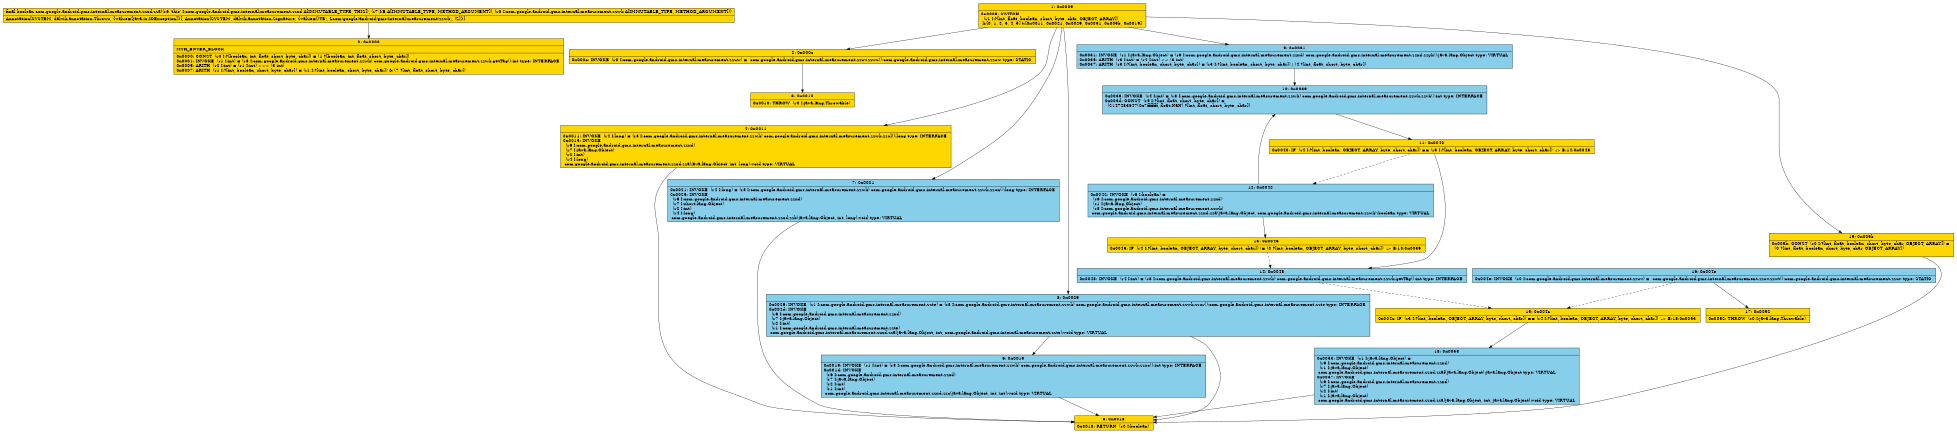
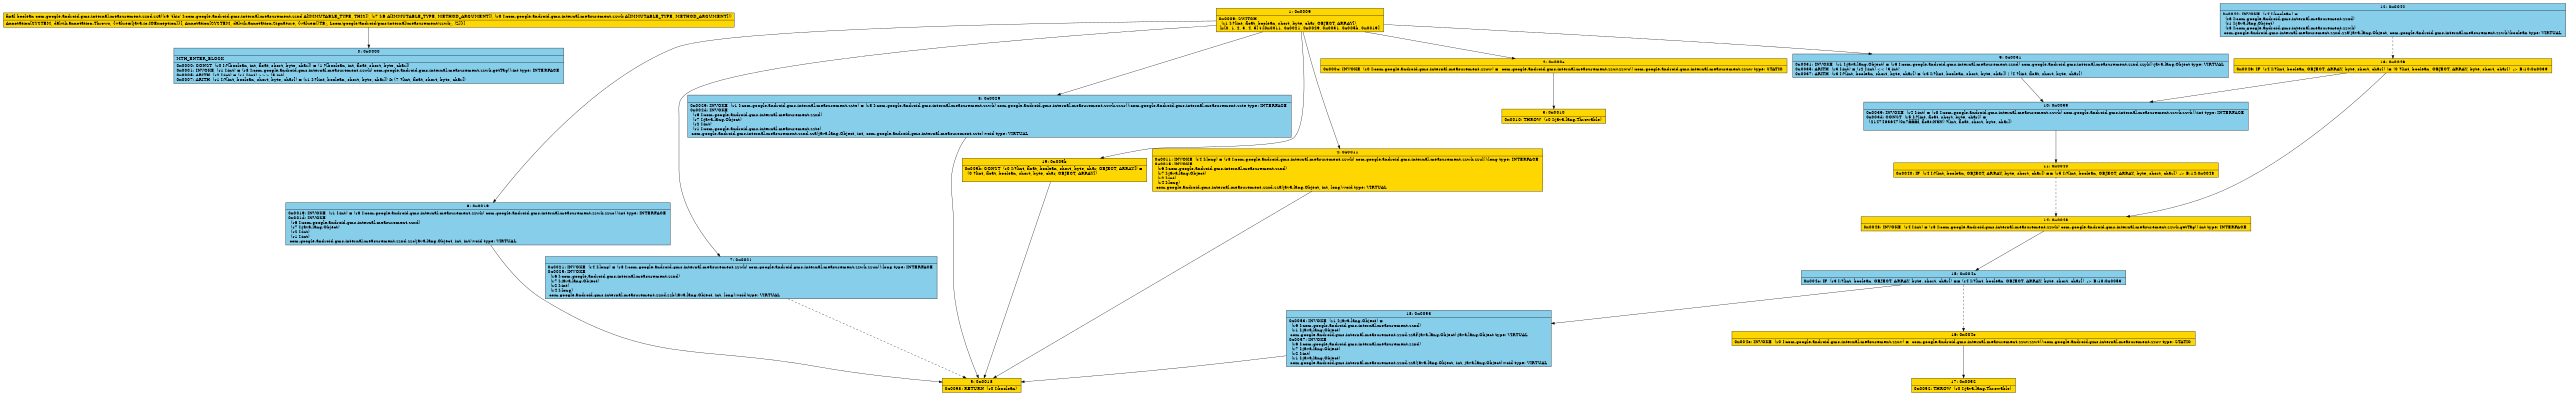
(369, 56) -> (369, 66)
(1260, 149) -> (2250, 87)
(1363, 168) -> none
(1129, 195) -> (2261, 14)
(697, 204) -> (574, 281)
(1264, 226) -> (2393, 46)
(1441, 236) -> (2056, 195)
(1269, 259) -> (2269, 166)
(1272, 275) -> (2056, 224)
(1704, 275) -> (1964, 338)
(1403, 295) -> (2011, 250)
(1623, 295) -> (1964, 306)
(1538, 315) -> (1964, 278)
(1042, 345) -> (826, 31)
(831, 408) -> (876, 338)
(1114, 426) -> (982, 389)
